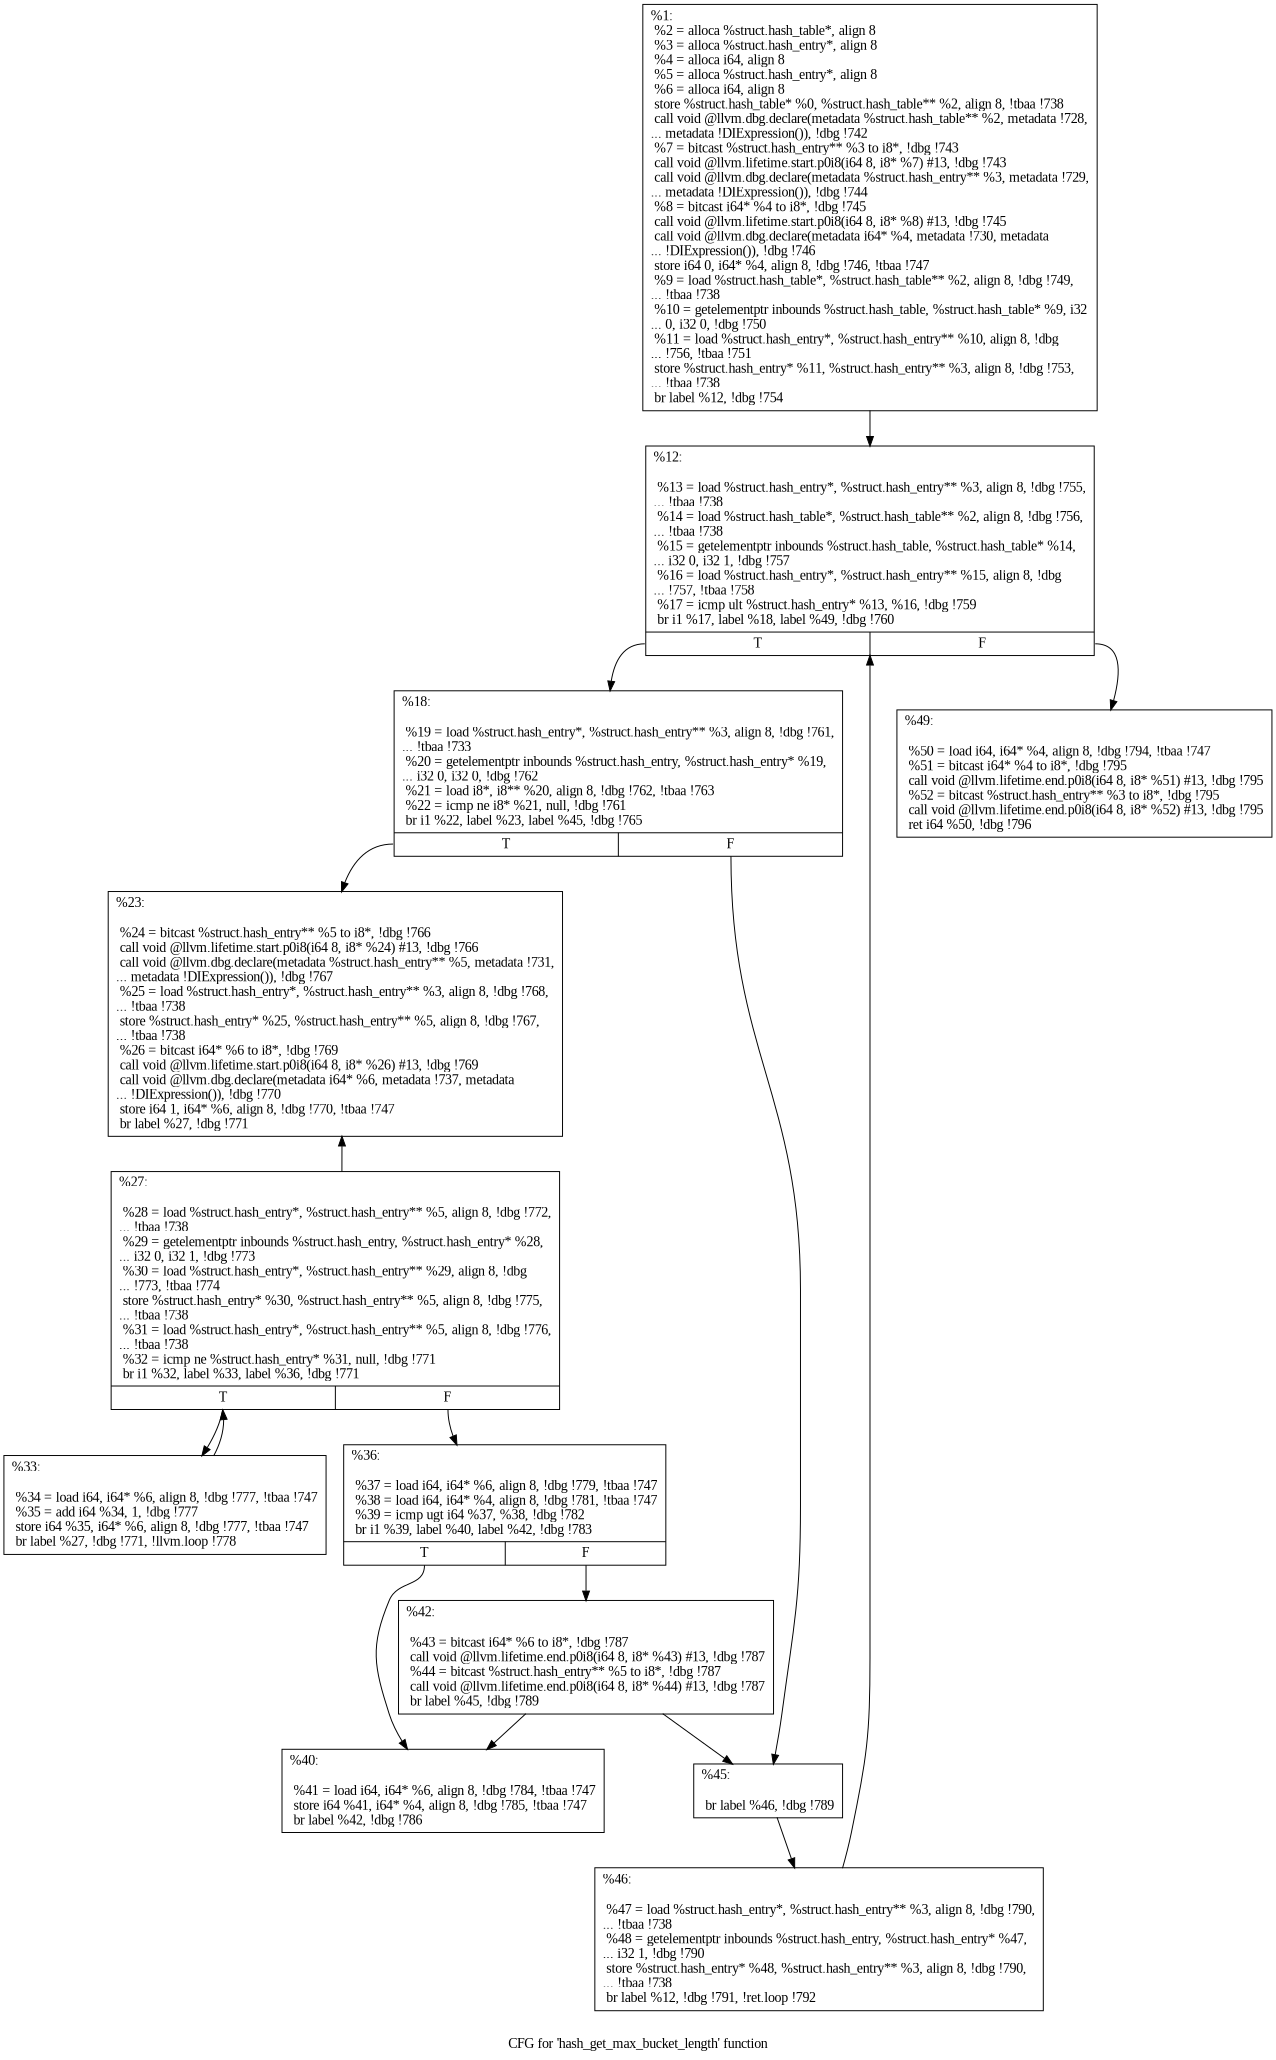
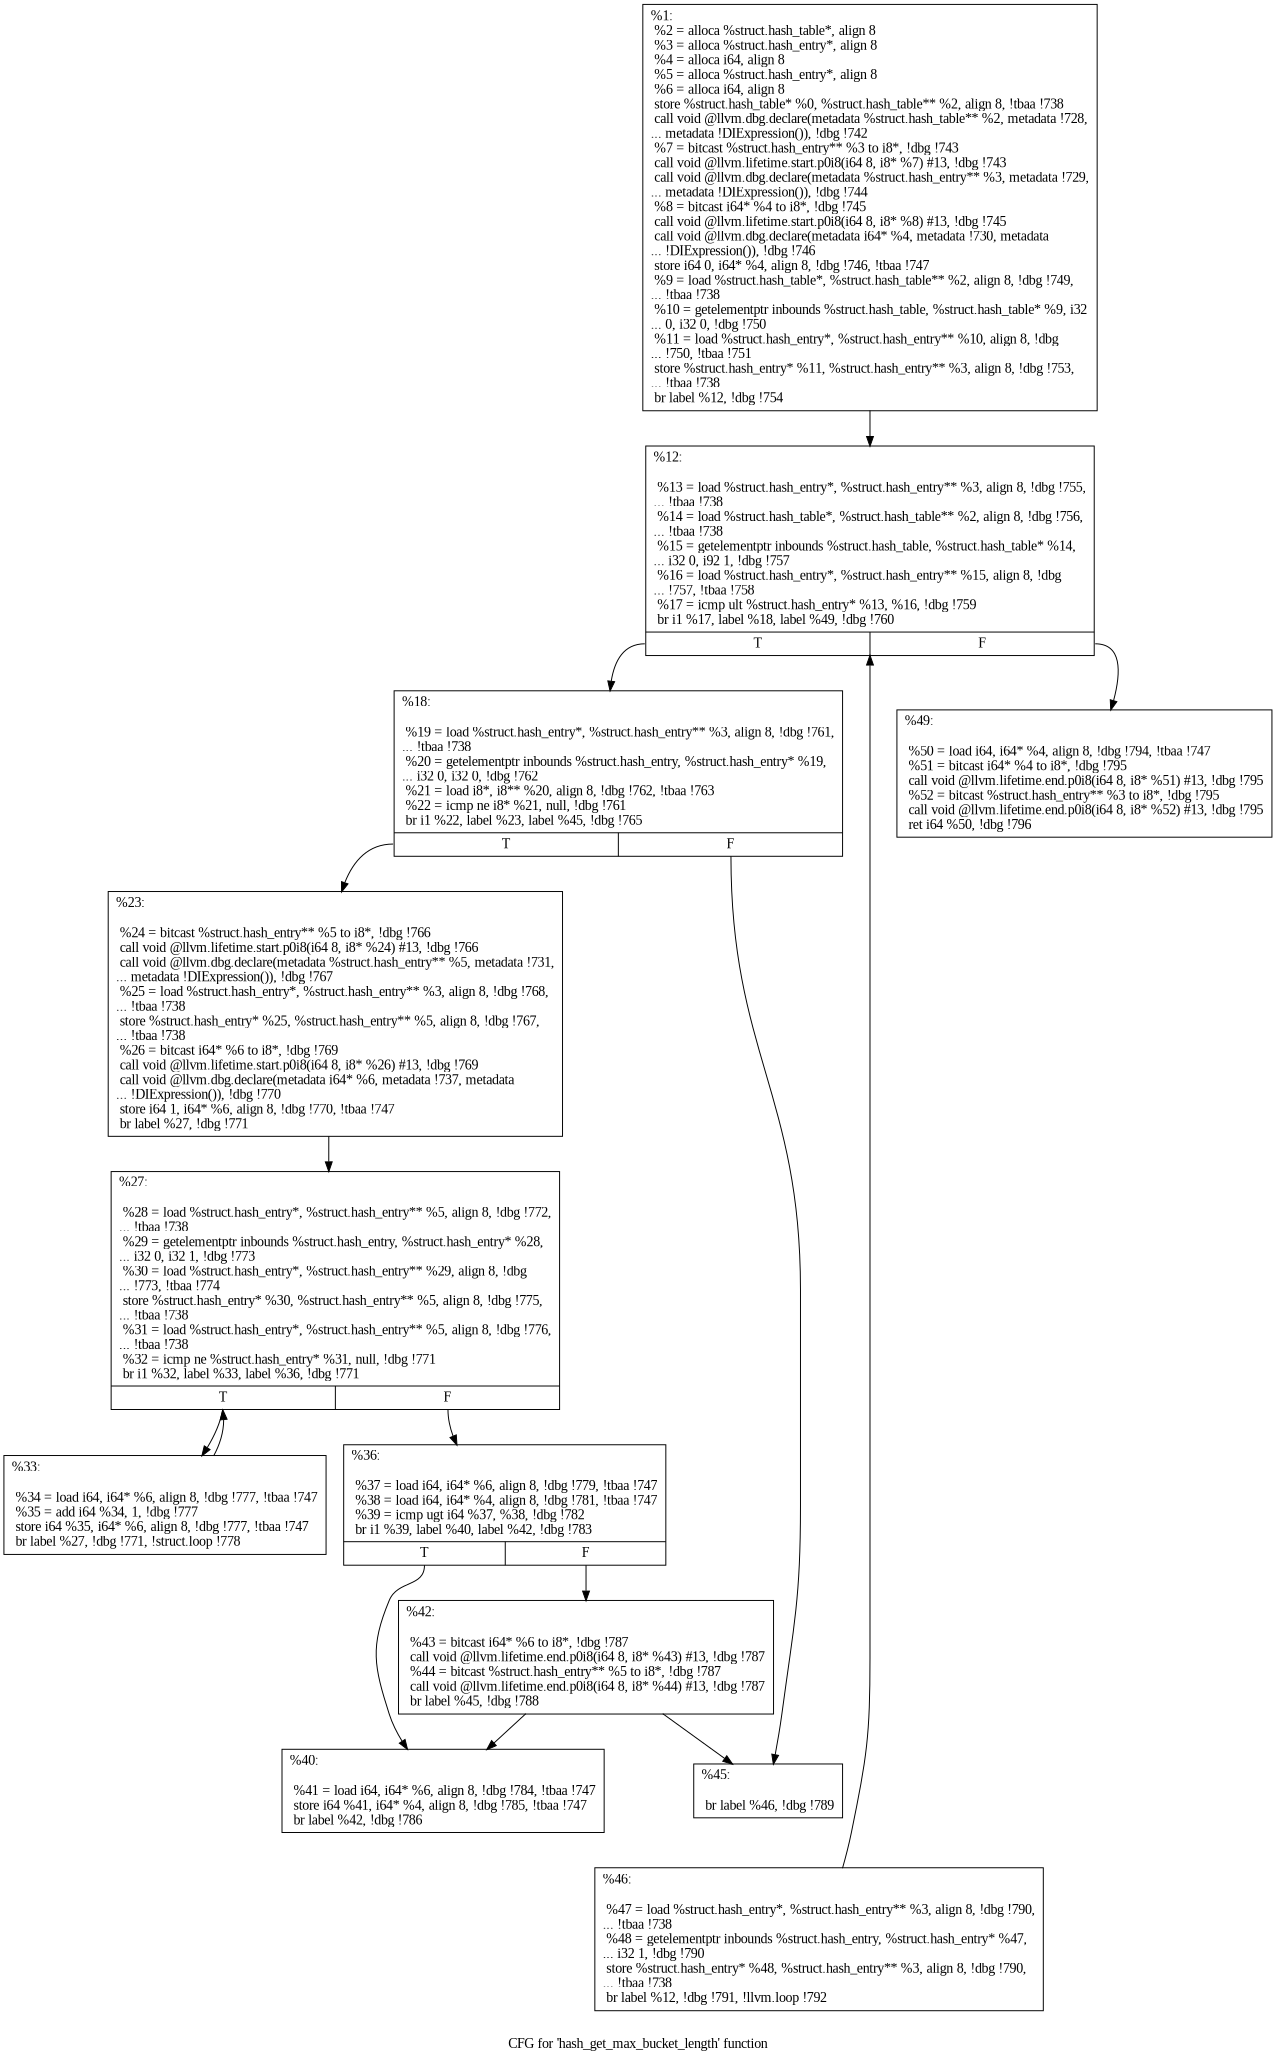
(701, 354) -> (701, 354)
(722, 561) -> (722, 561)
(437, 747) -> (437, 747)
(342, 1159) -> (329, 1149)
(124, 1542) -> (126, 1542)
(473, 1701) -> (473, 1701)
(784, 1838) -> none
(709, 1998) -> (715, 1998)
